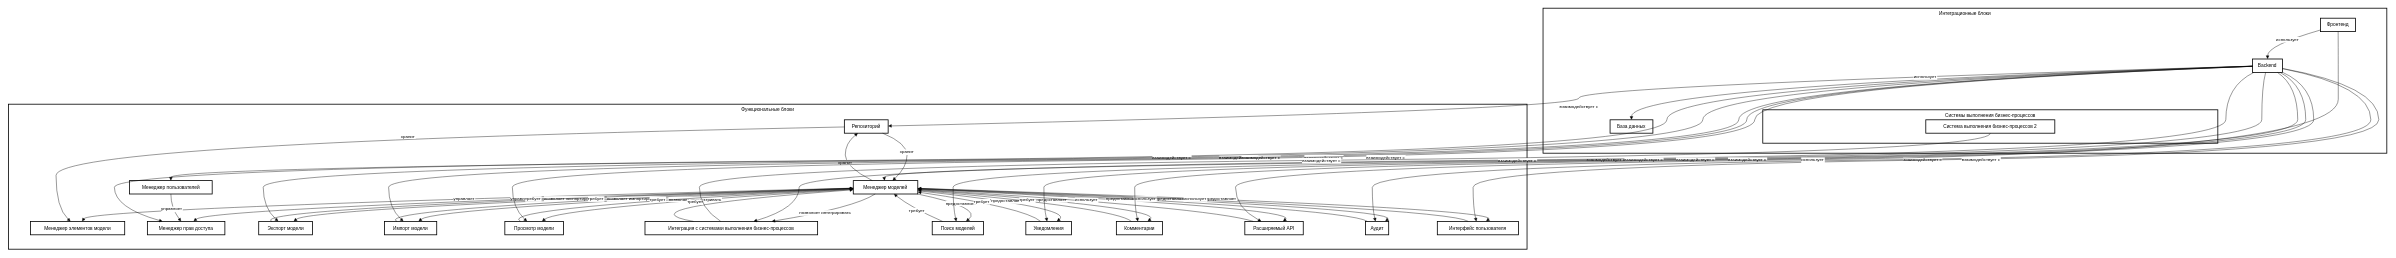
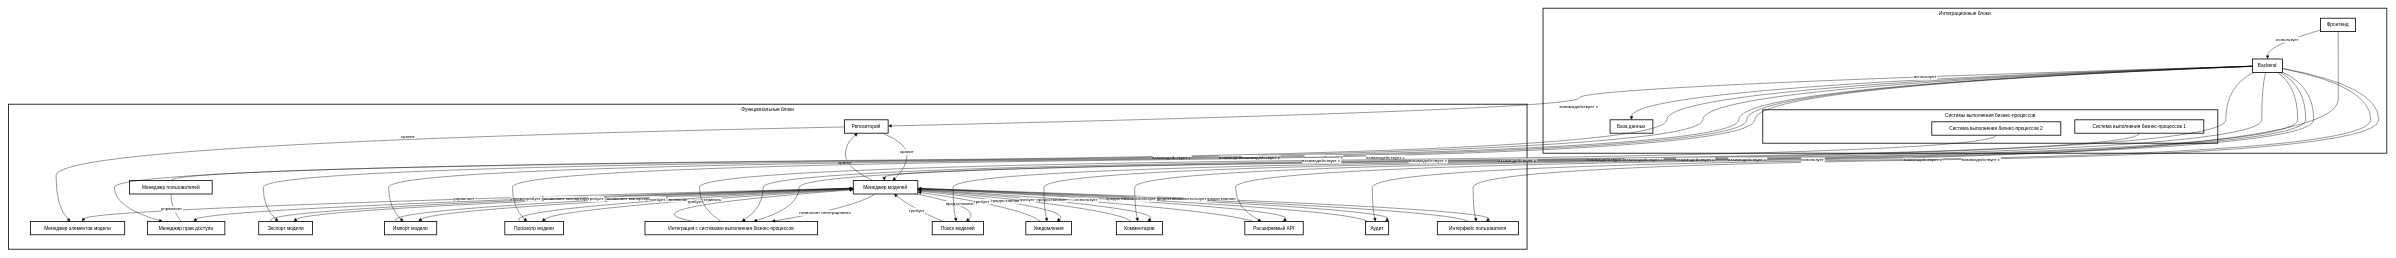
(1990, 127) -> (1996, 129)
none -> (2139, 127)
none -> (2137, 134)
(232, 172) -> (172, 180)
(178, 218) -> (179, 219)
